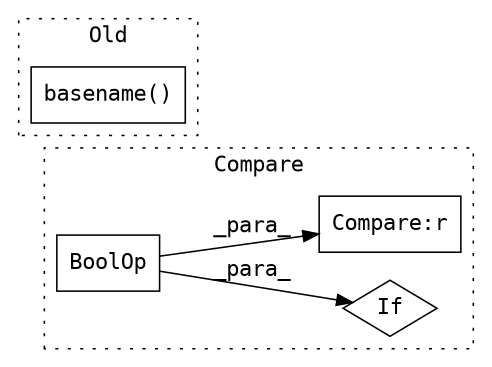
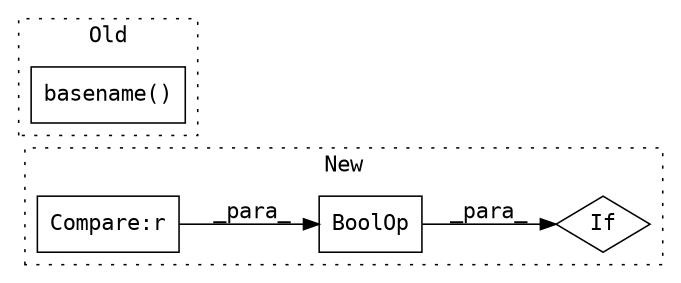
(259, 166) -> (344, 166)
(231, 246) -> (241, 224)
